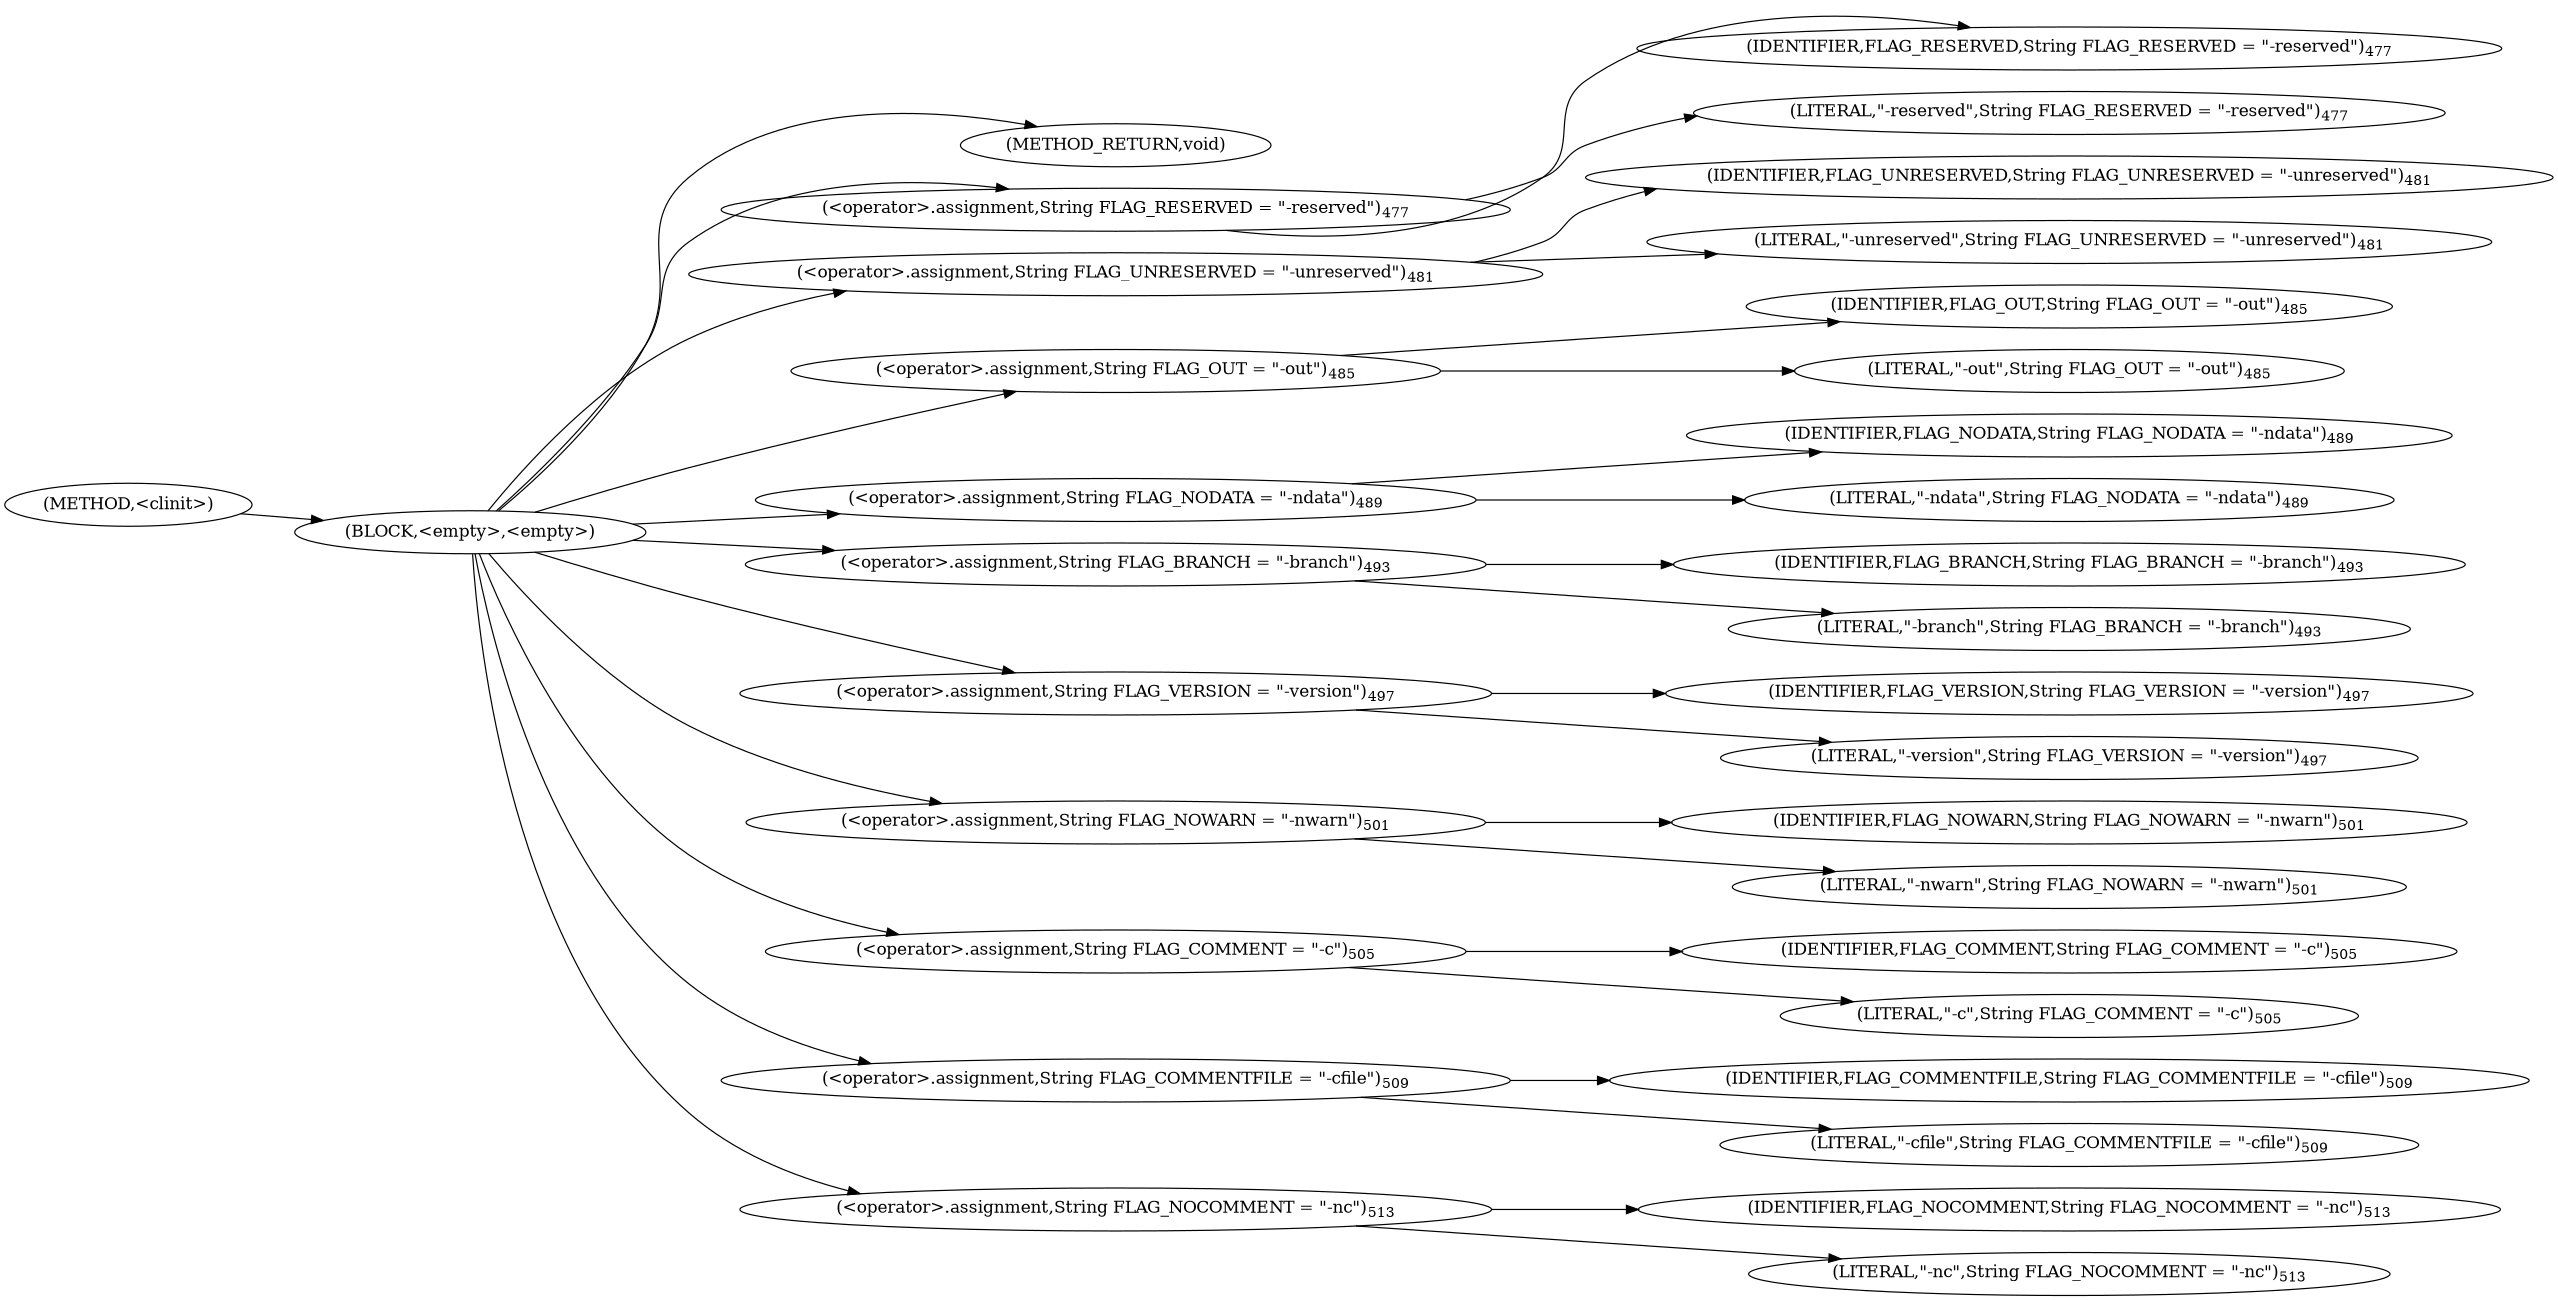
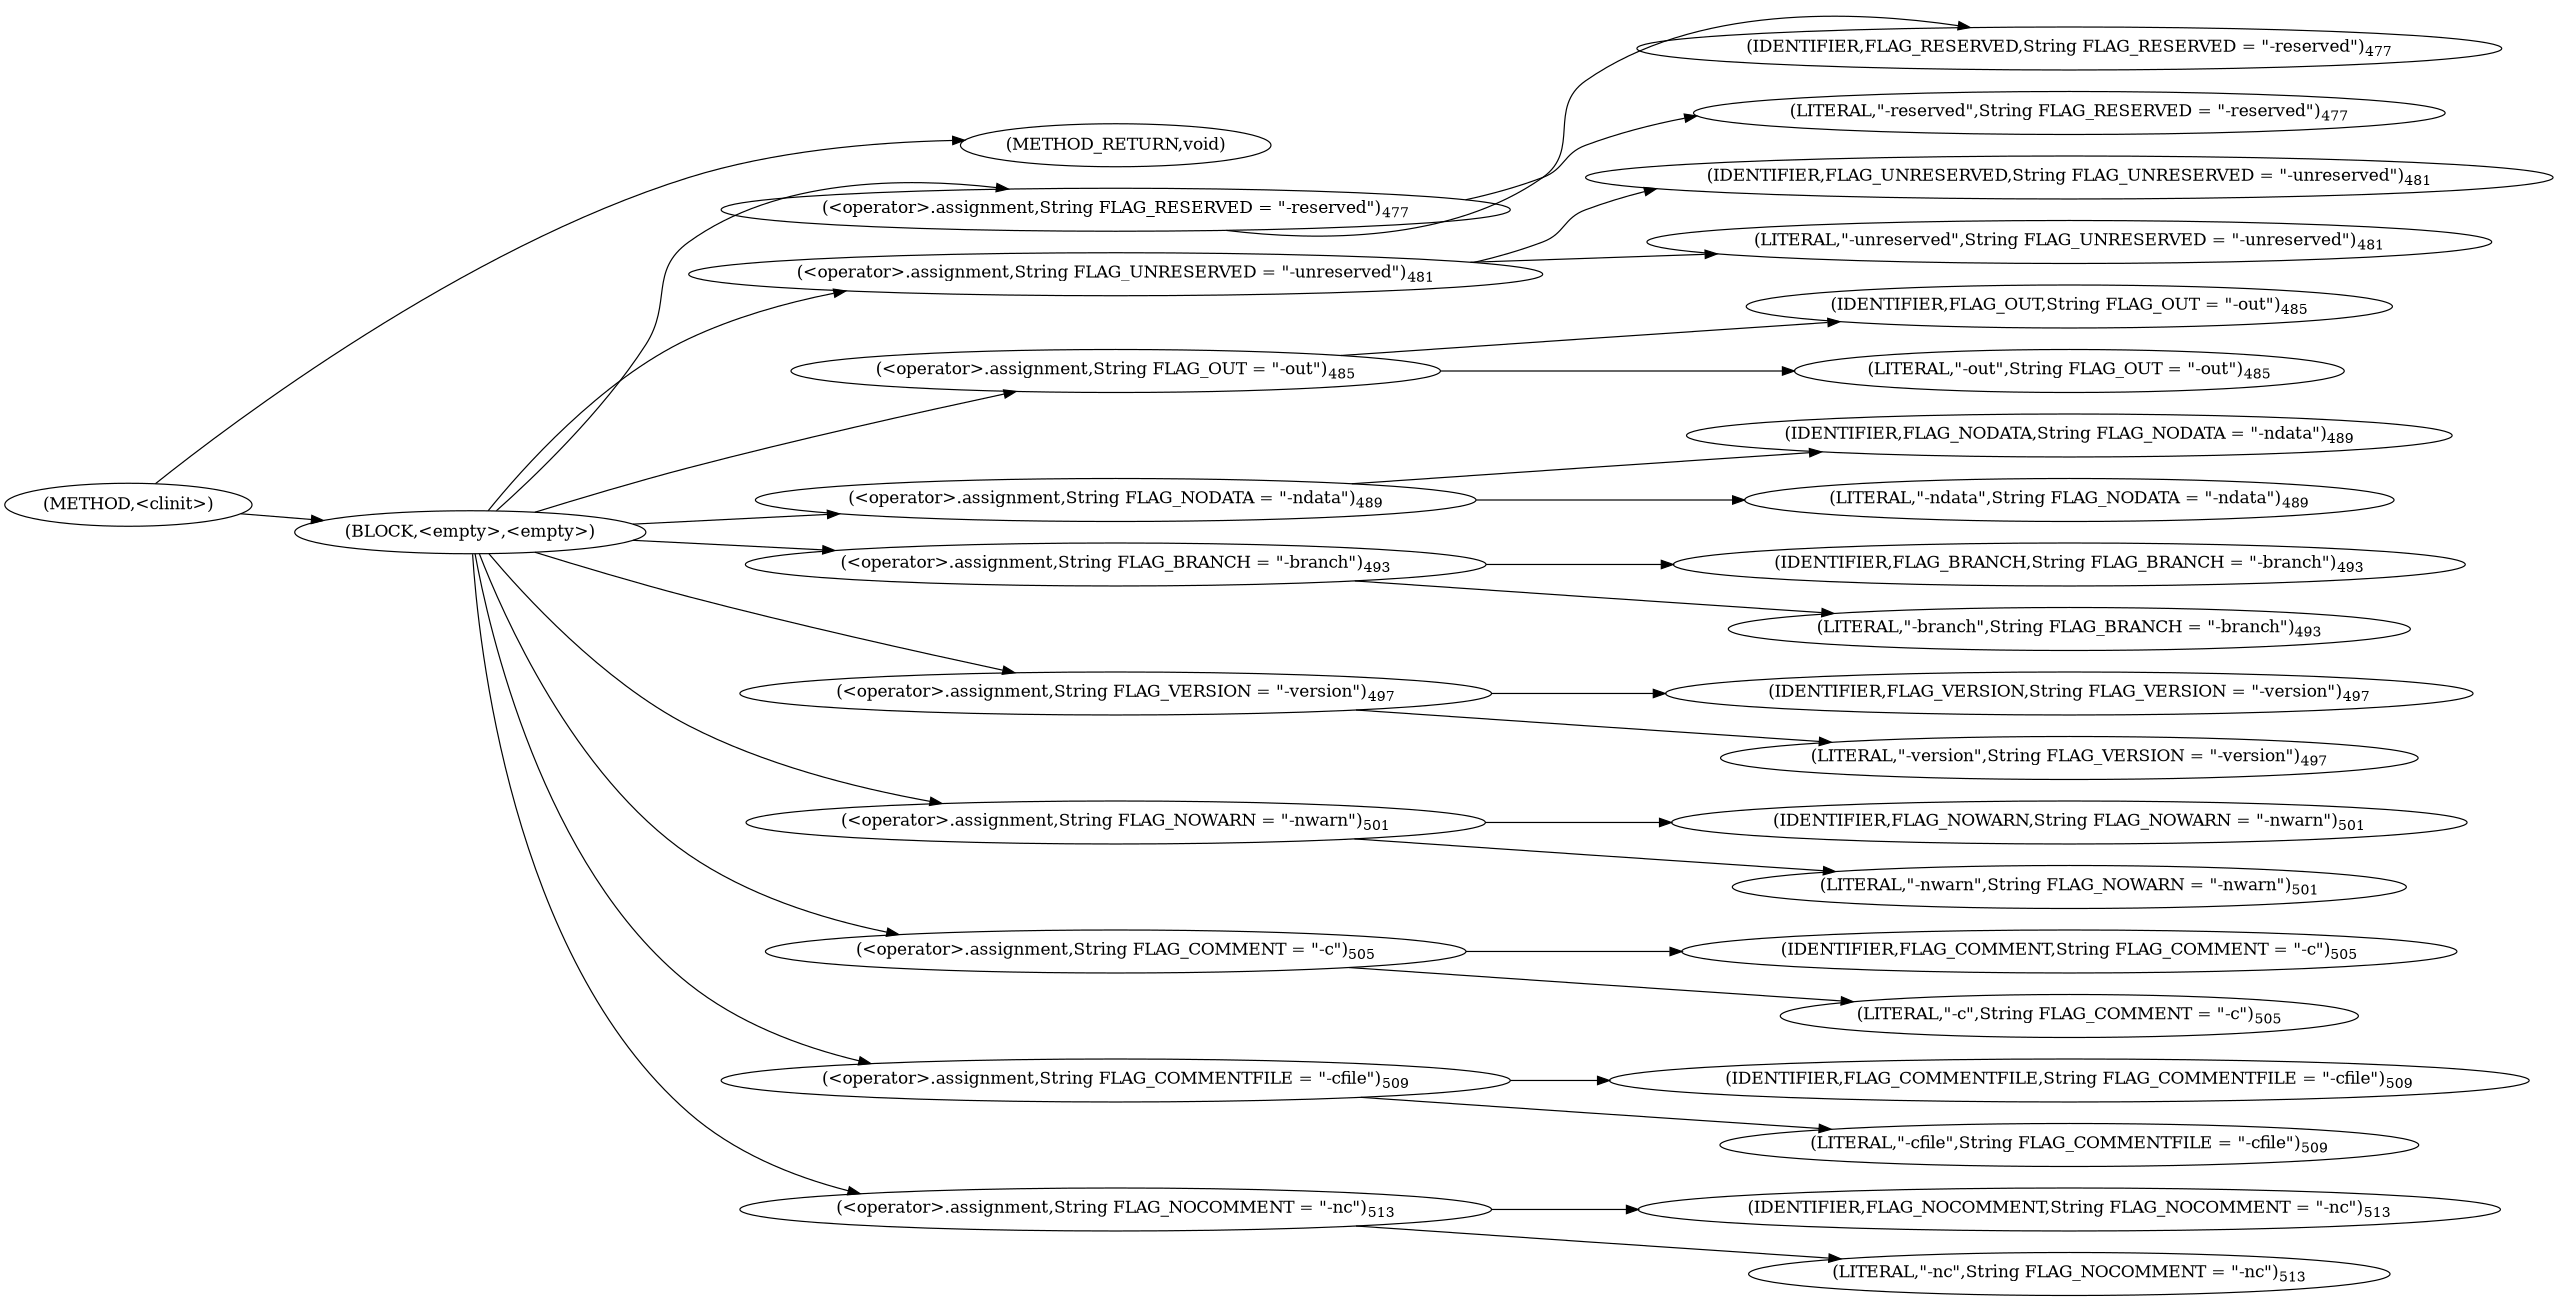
(671, 196) -> (526, 244)
